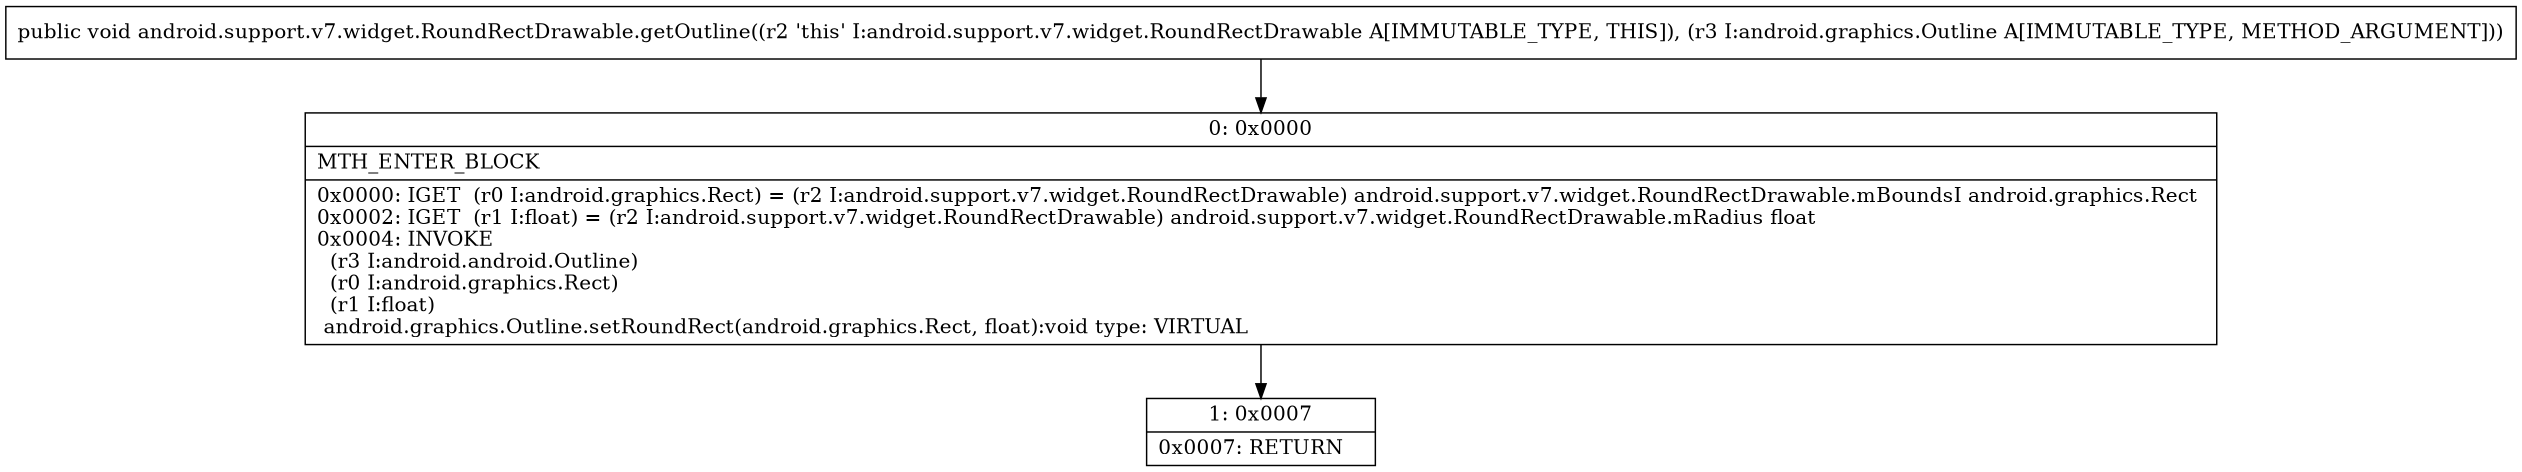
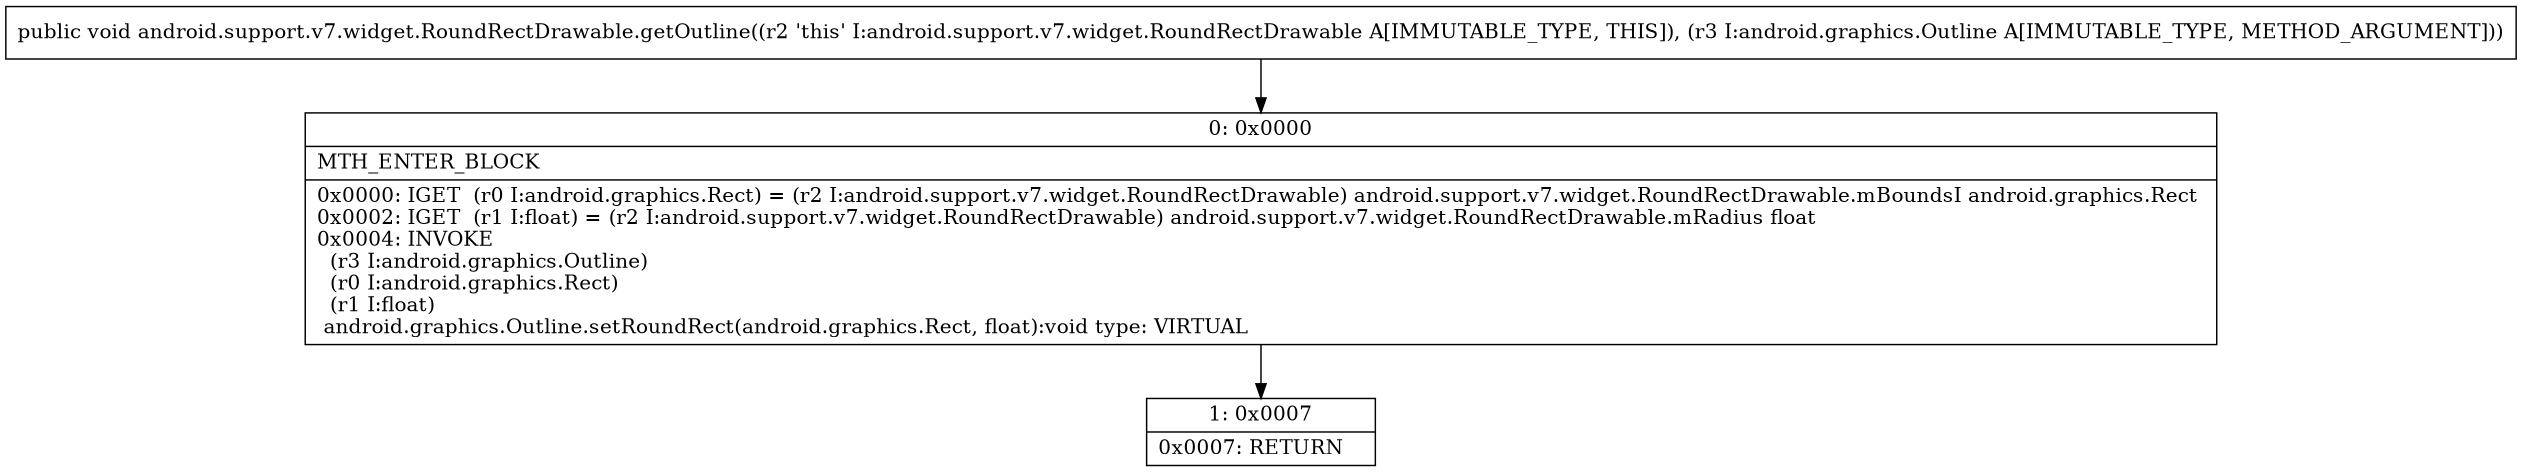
(478, 262) -> (483, 262)
